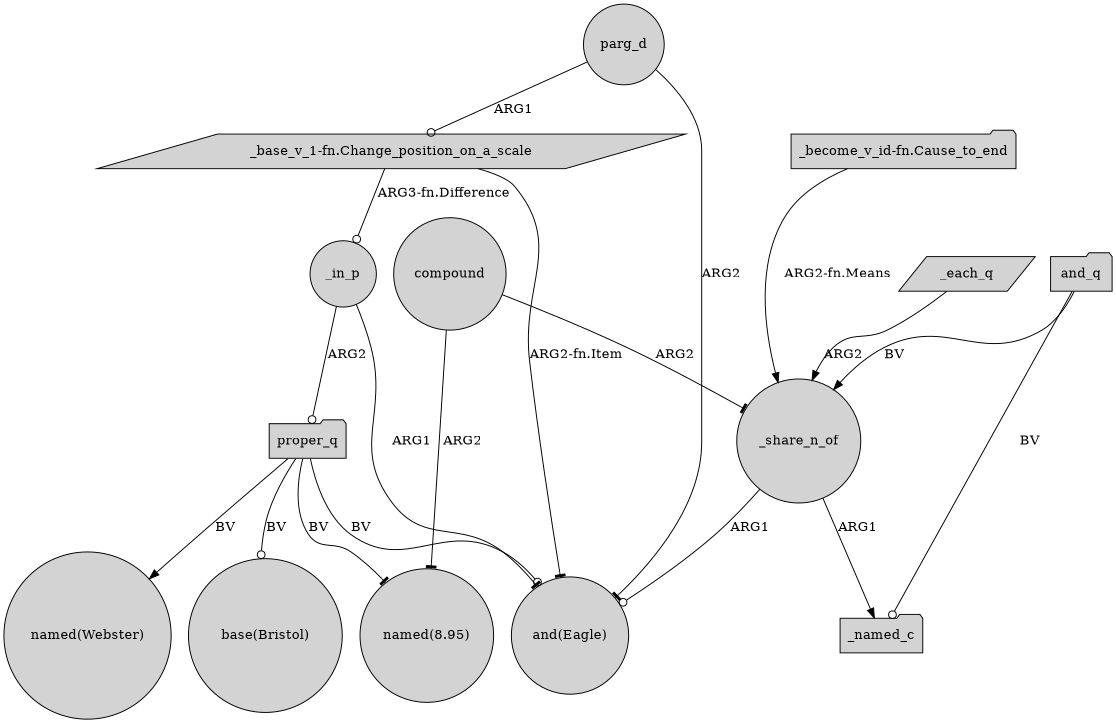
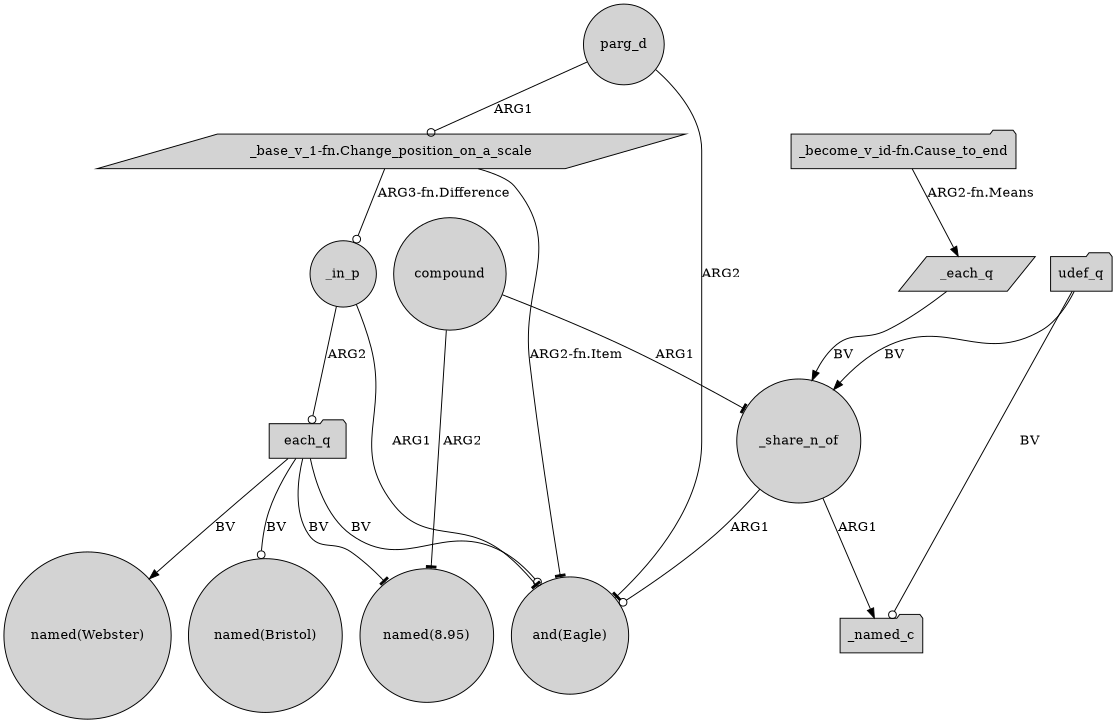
(770, 254) -> (933, 208)
(1081, 274) -> (1081, 274)
(675, 355) -> (675, 355)
(843, 355) -> (843, 355)
(308, 441) -> (308, 441)
(265, 636) -> (265, 636)
